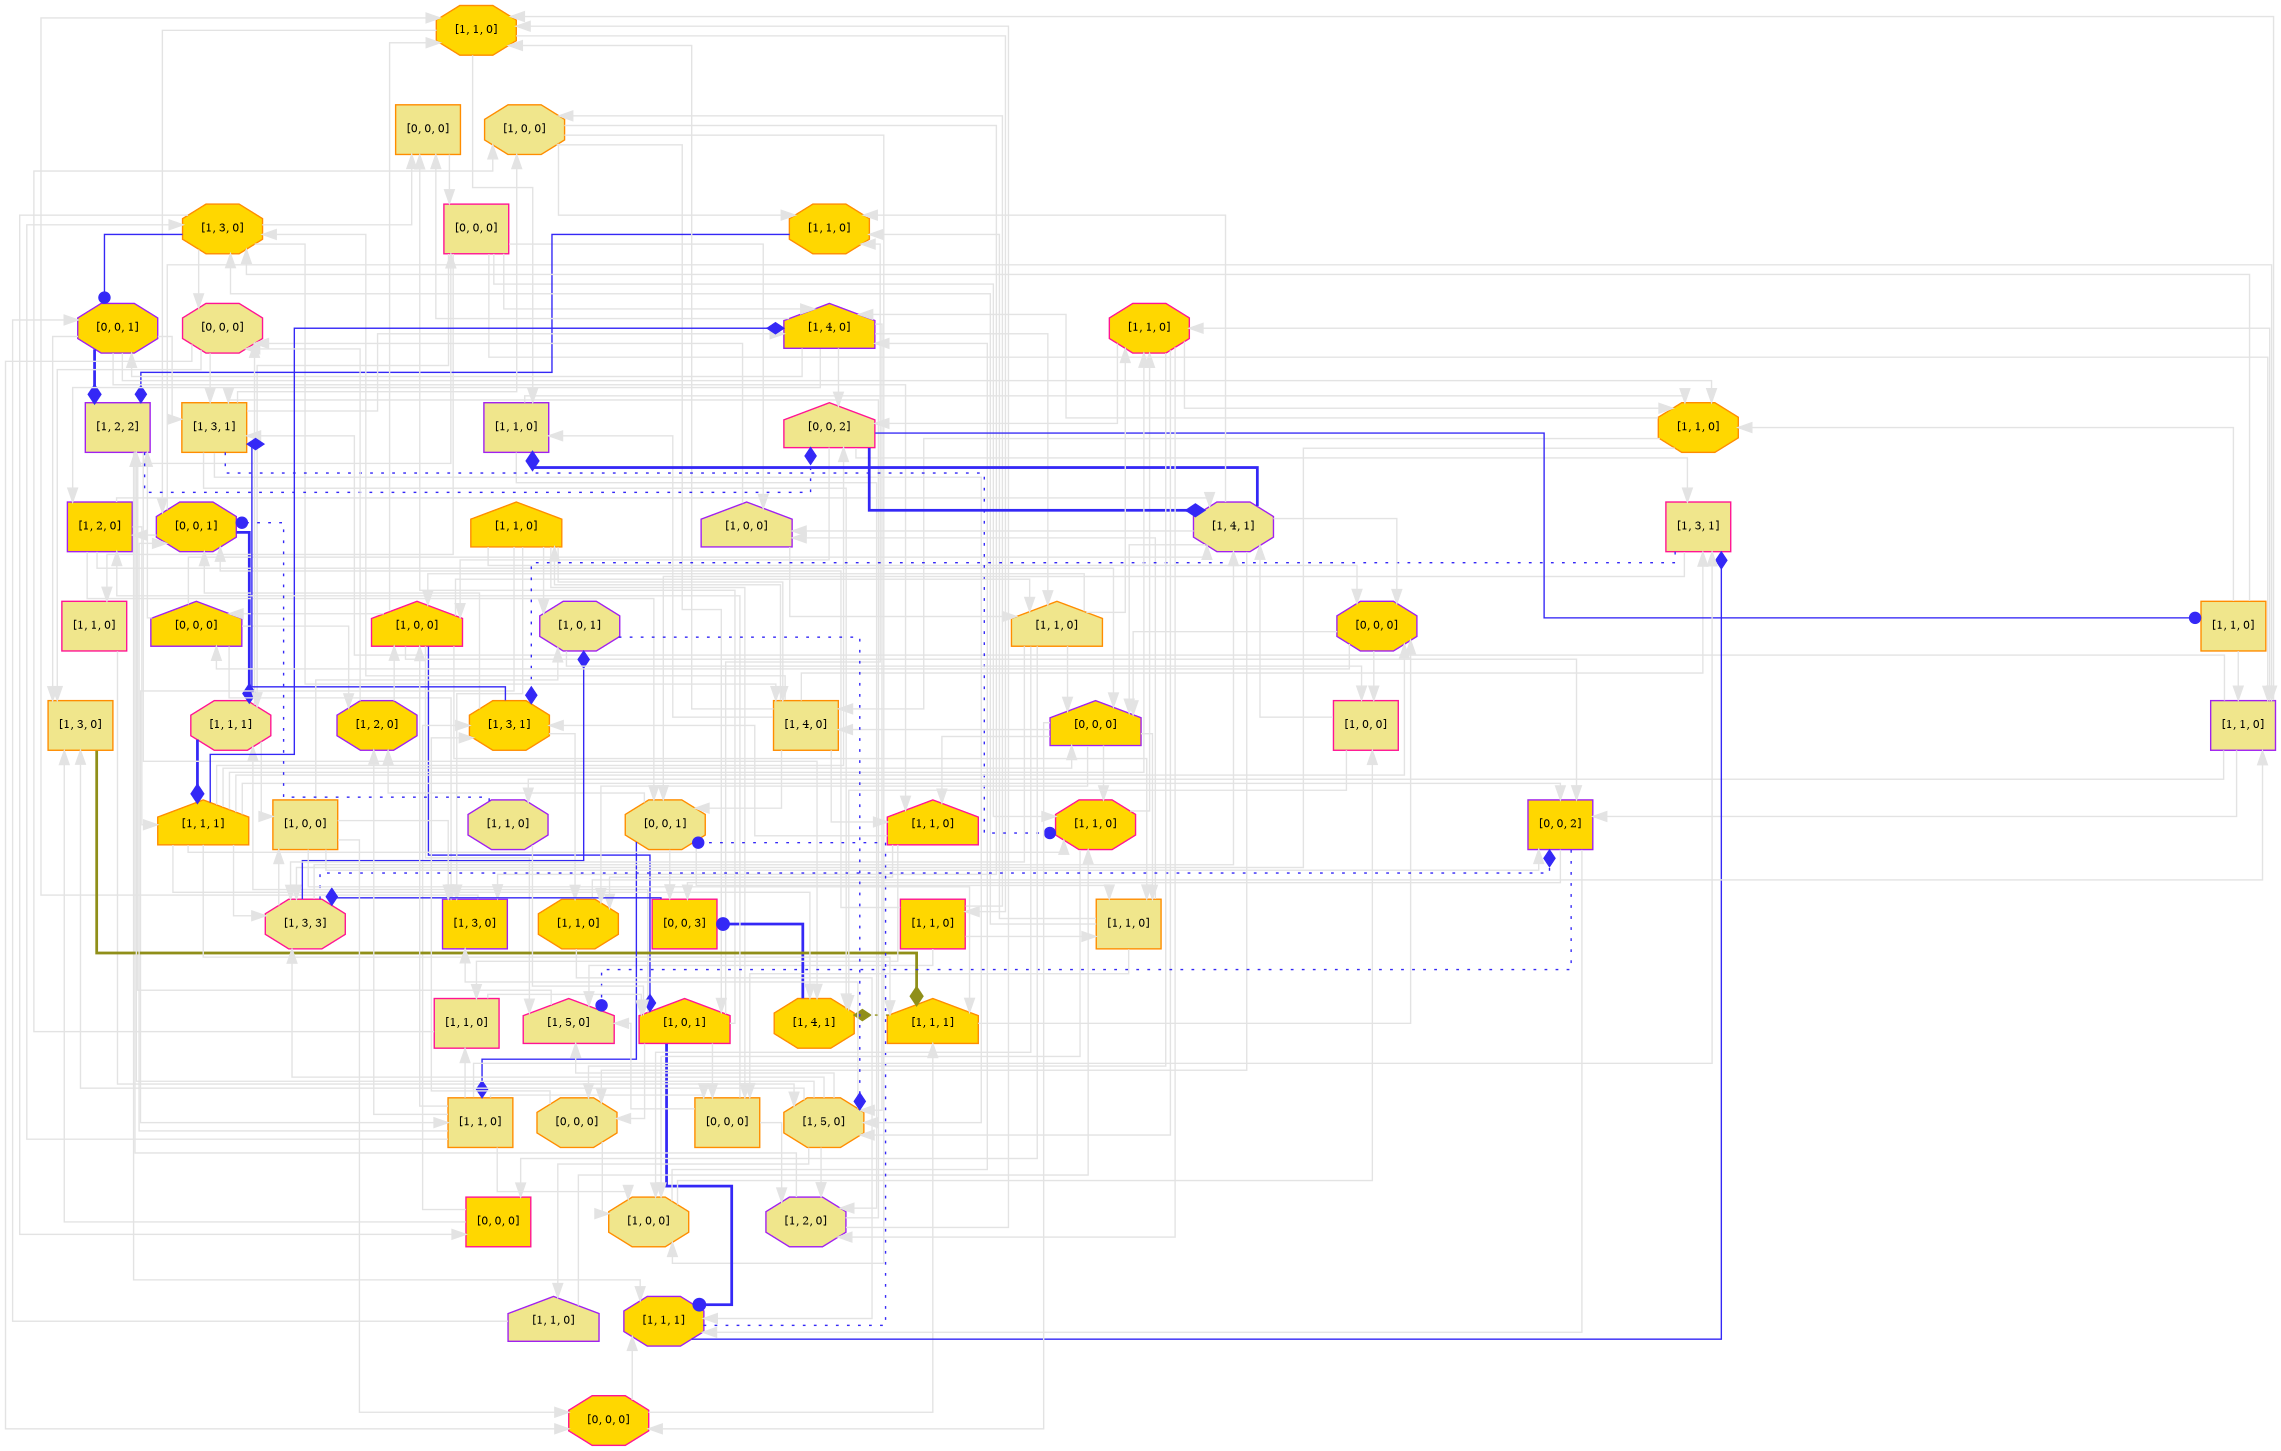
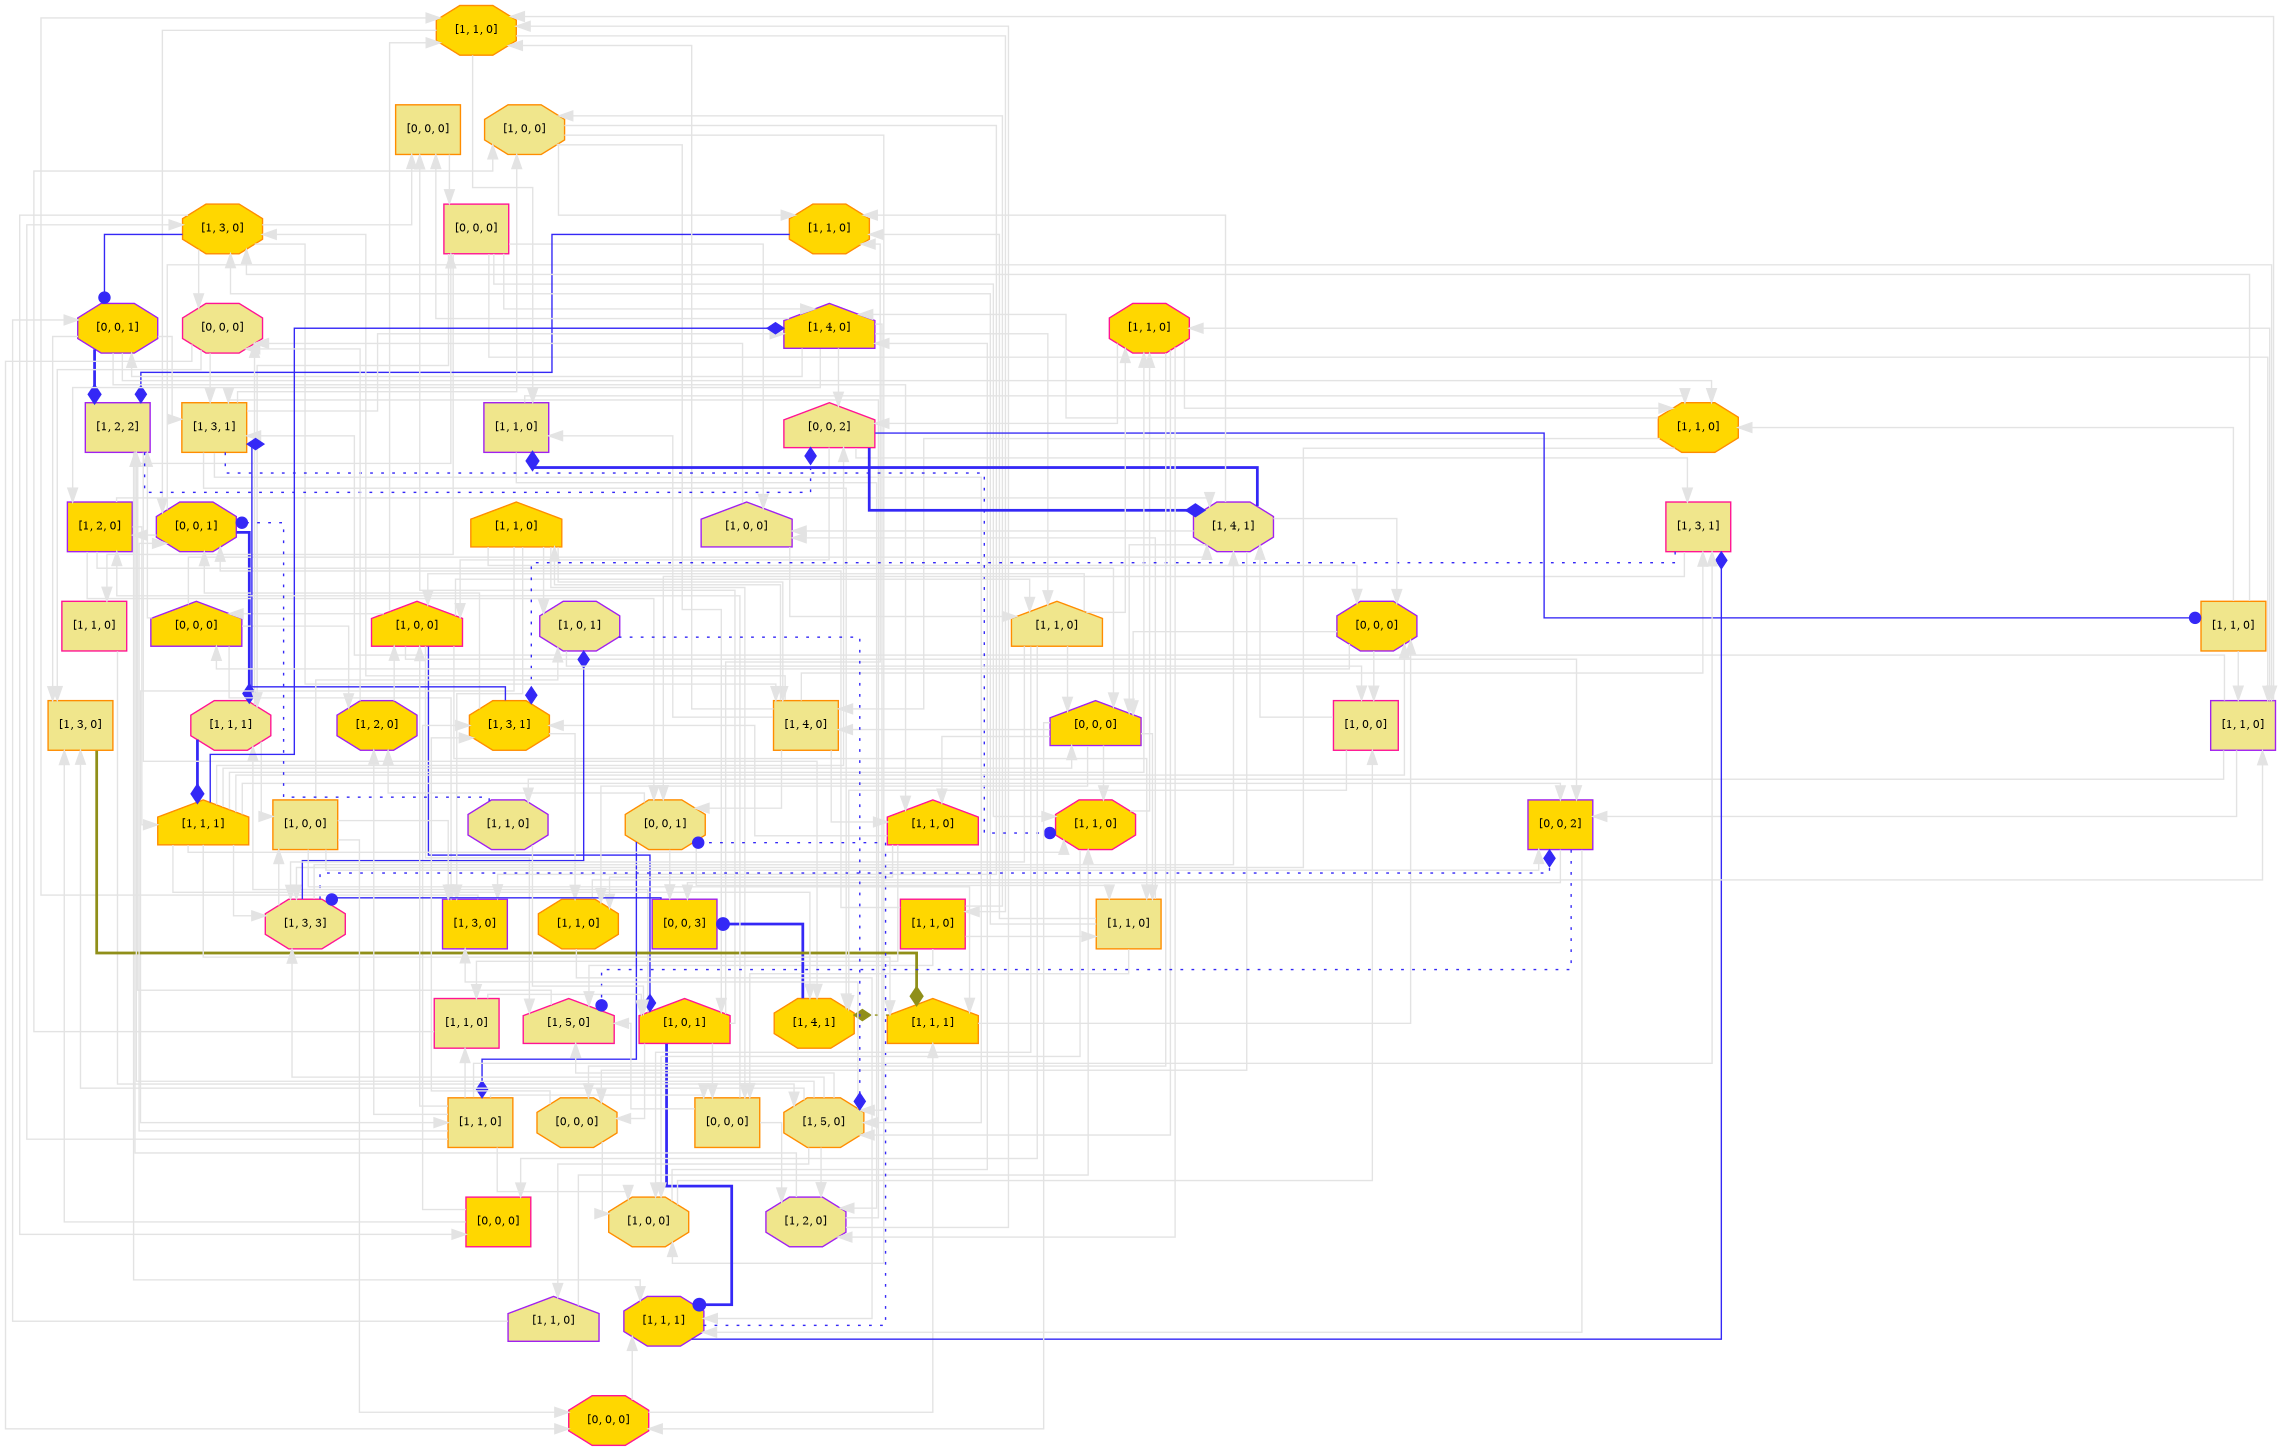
(497, 898) -> (497, 898)
(685, 924) -> (685, 924)
